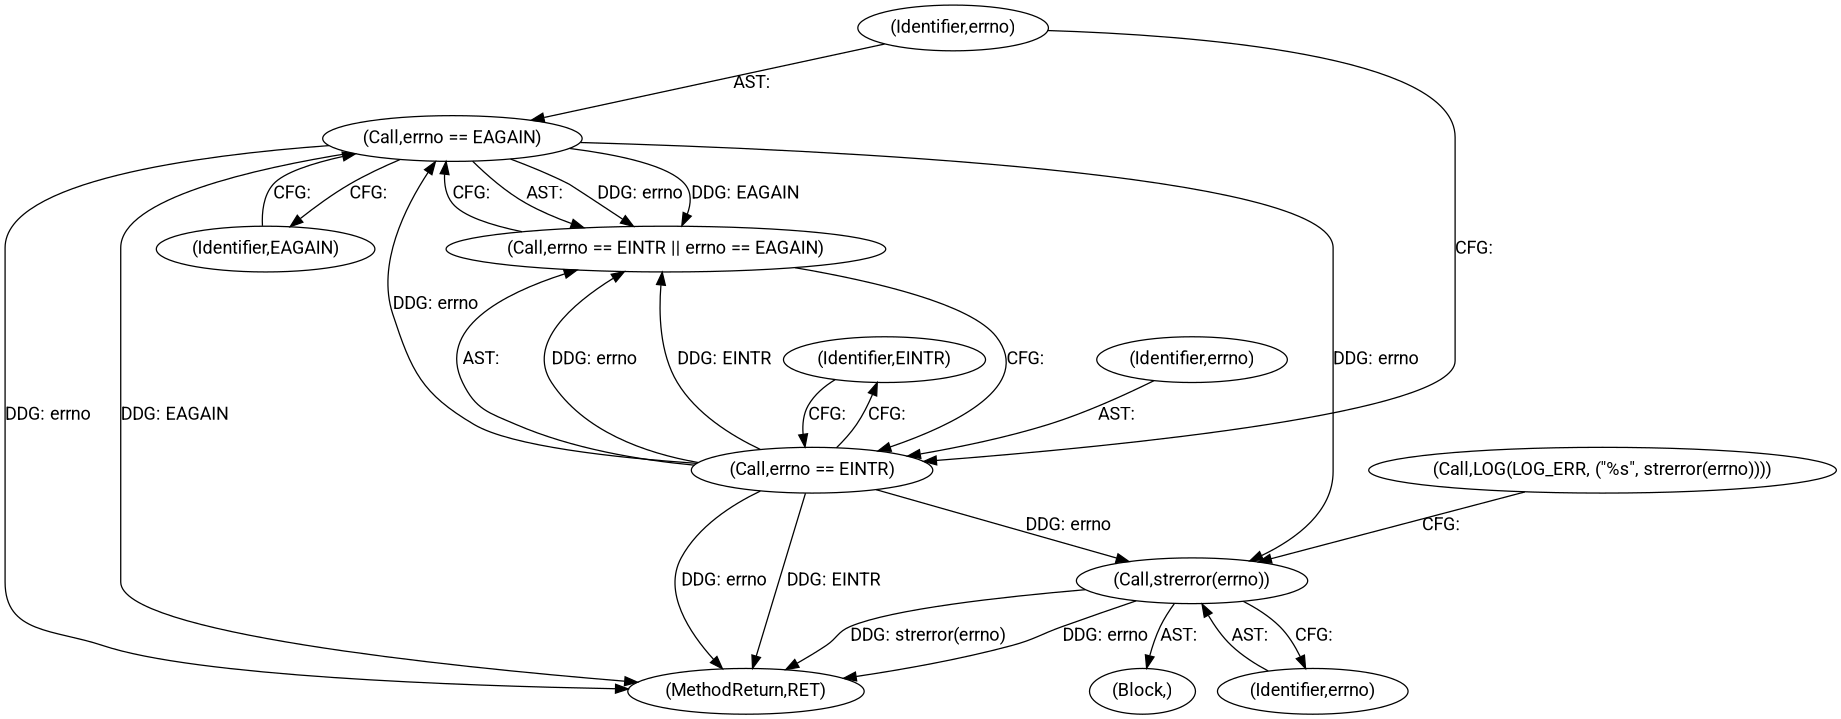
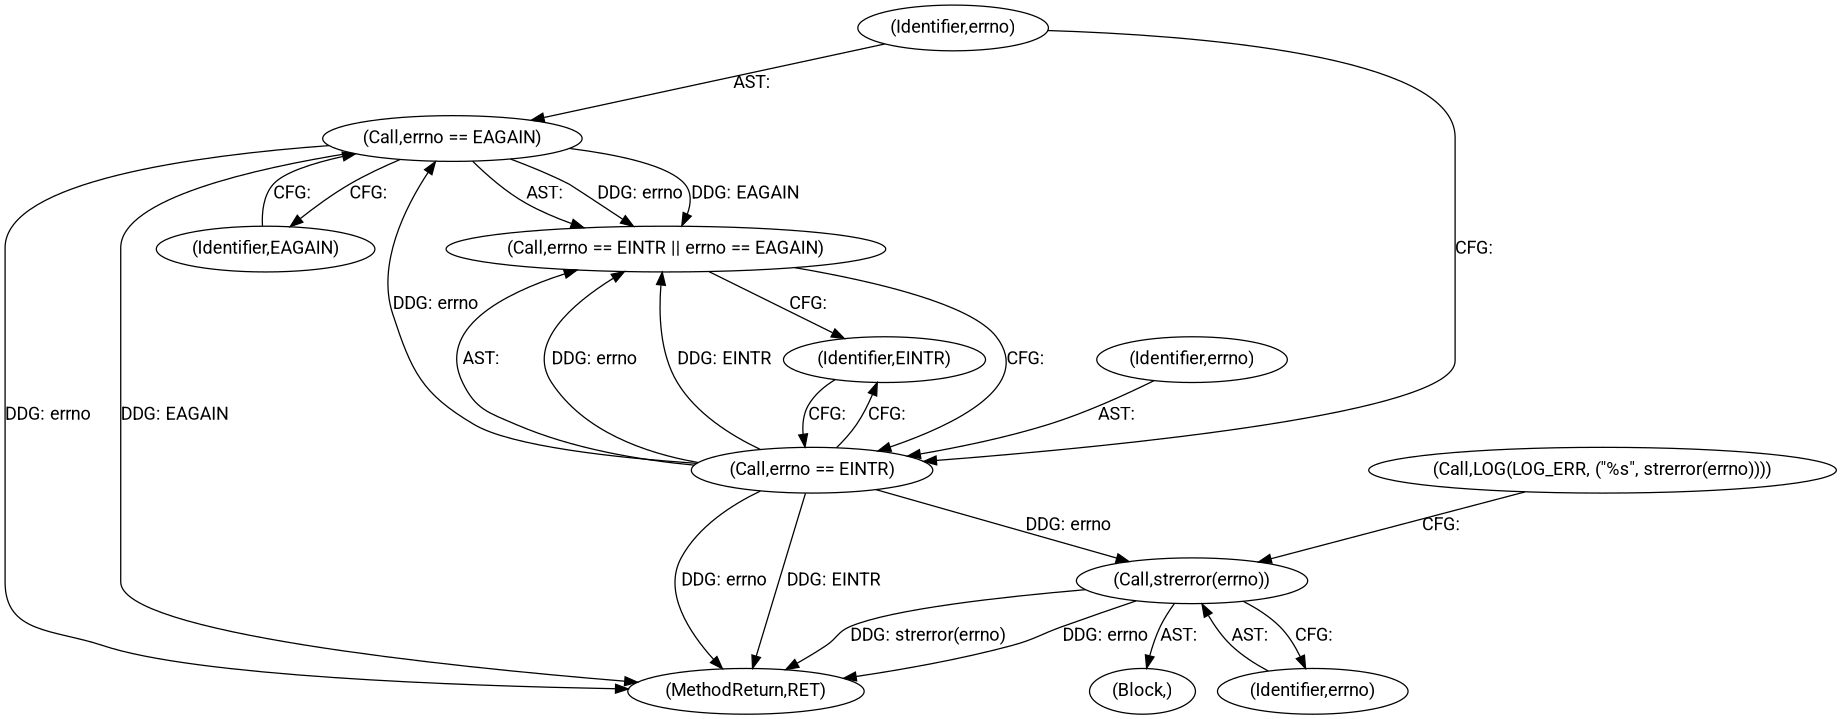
(1135, 180) -> none
(471, 216) -> (771, 302)
